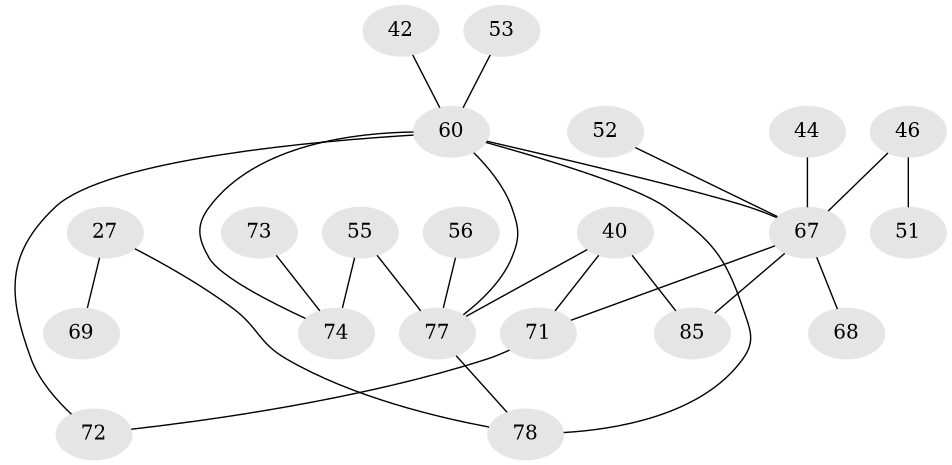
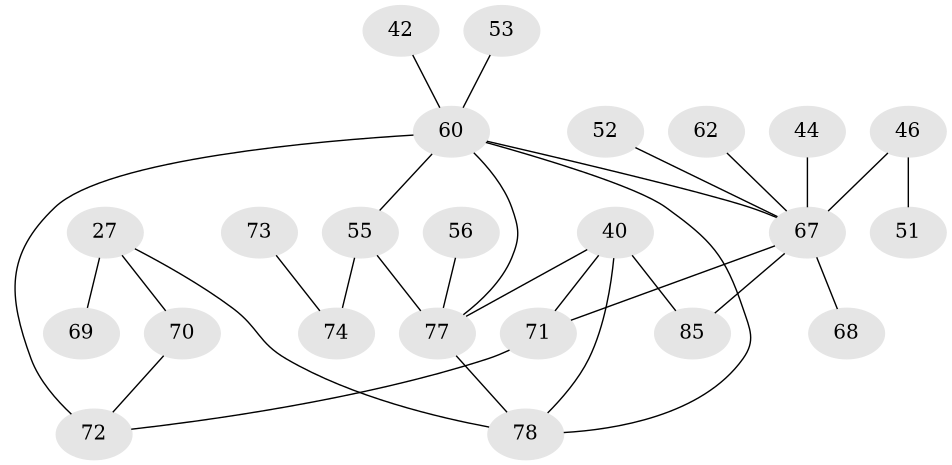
none -> (707, 132)
(228, 187) -> (406, 182)
none -> (182, 334)
none -> (596, 342)
